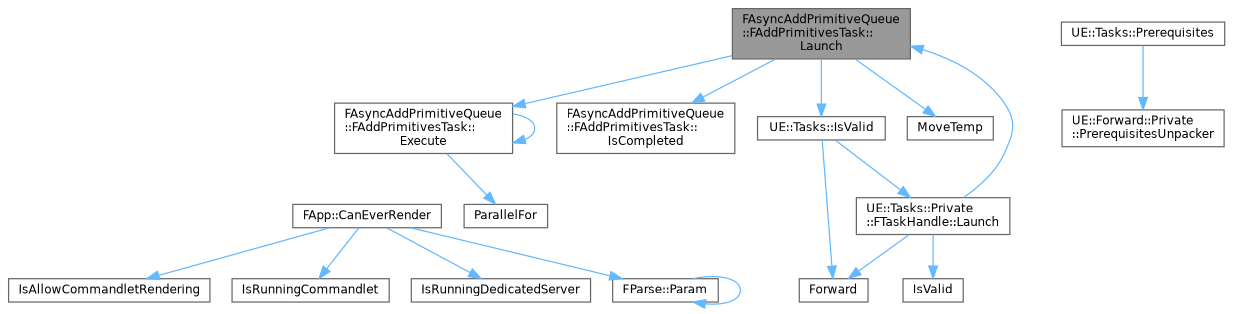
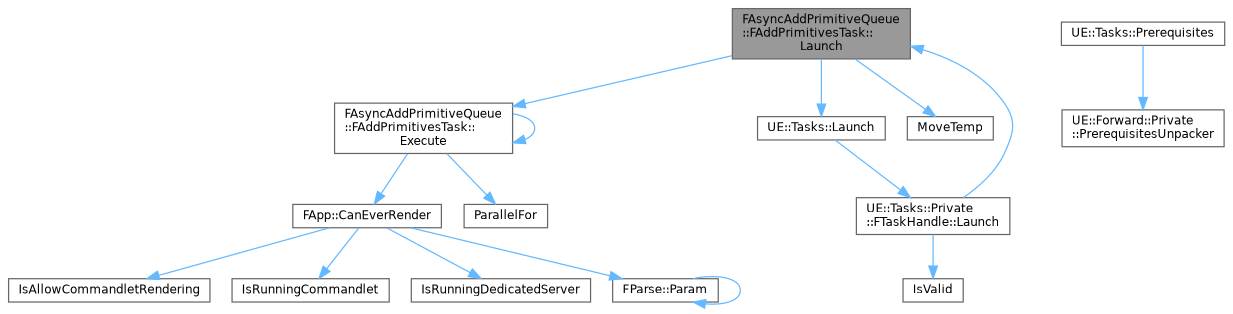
(646, 128) -> none
(821, 128) -> (821, 128)
none -> (394, 174)
(834, 290) -> none
